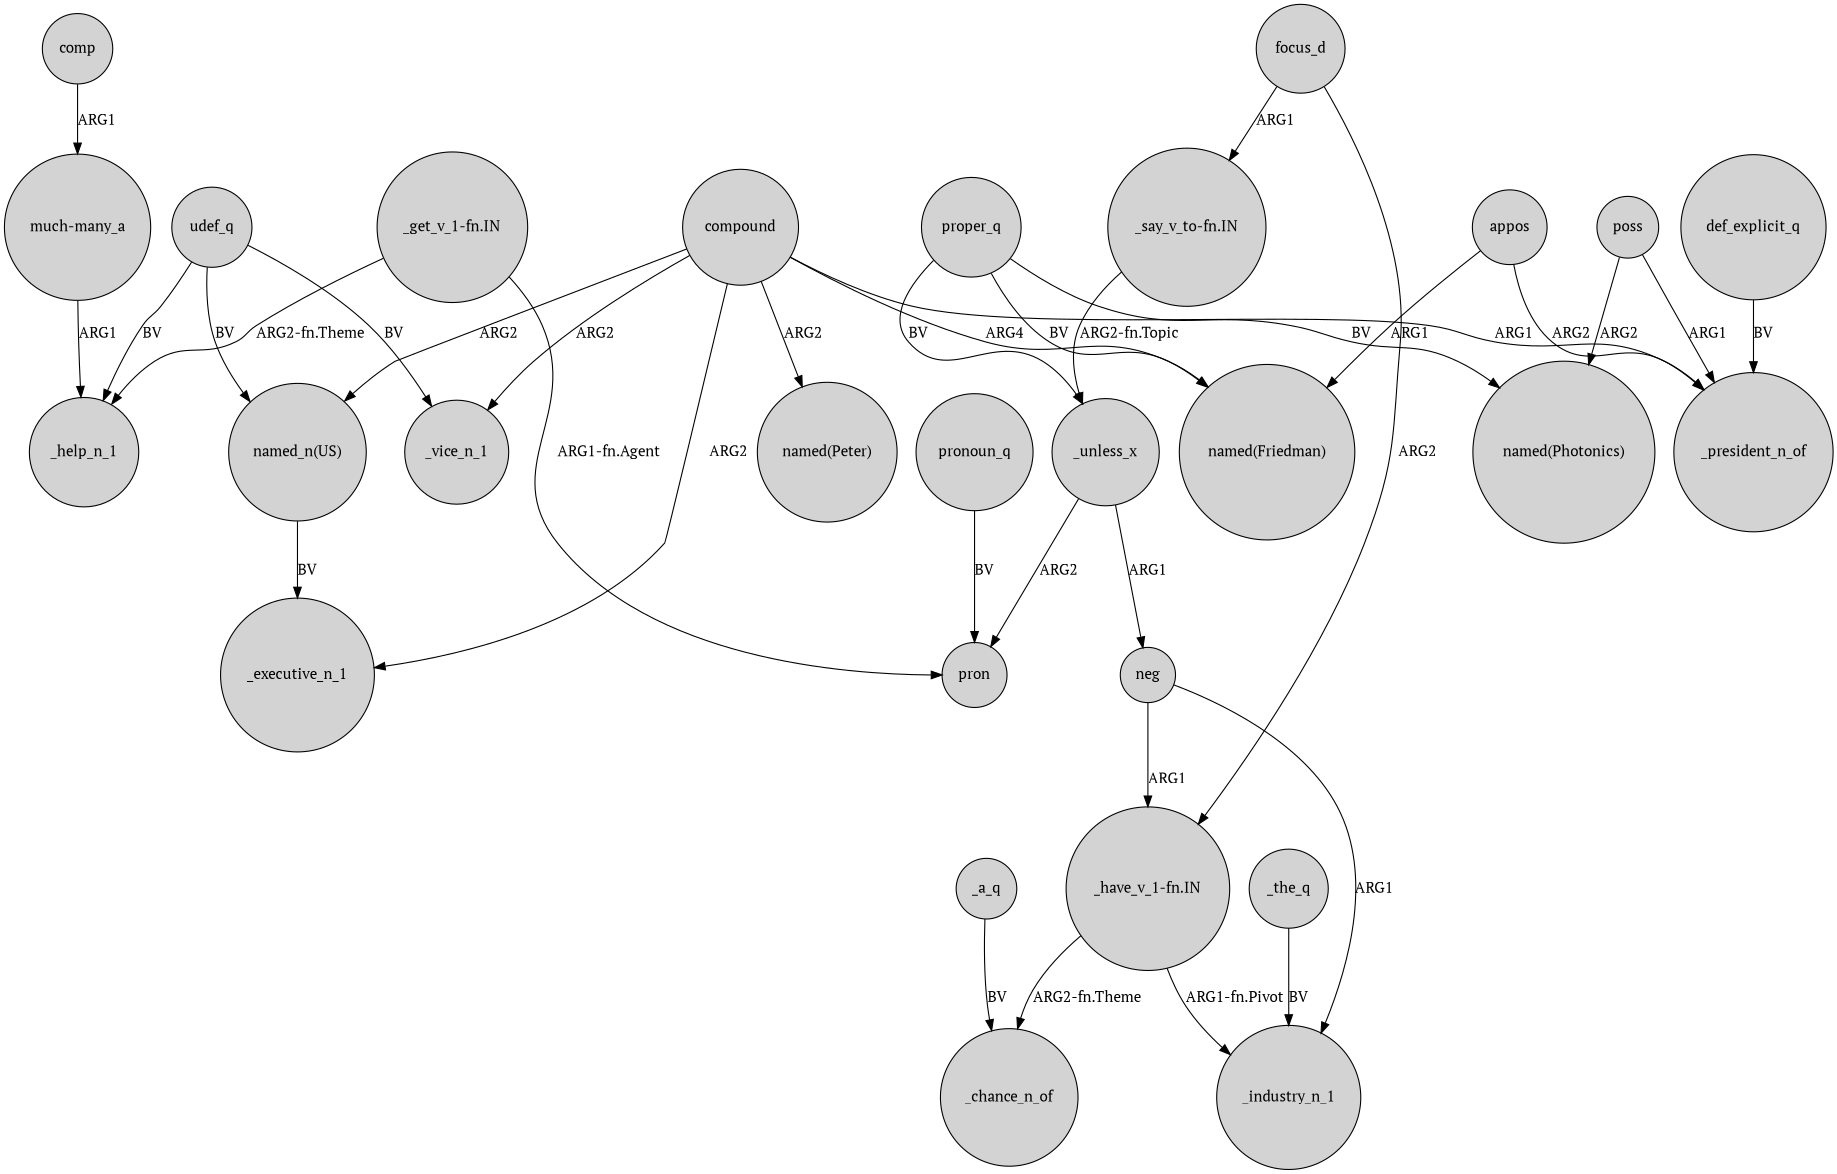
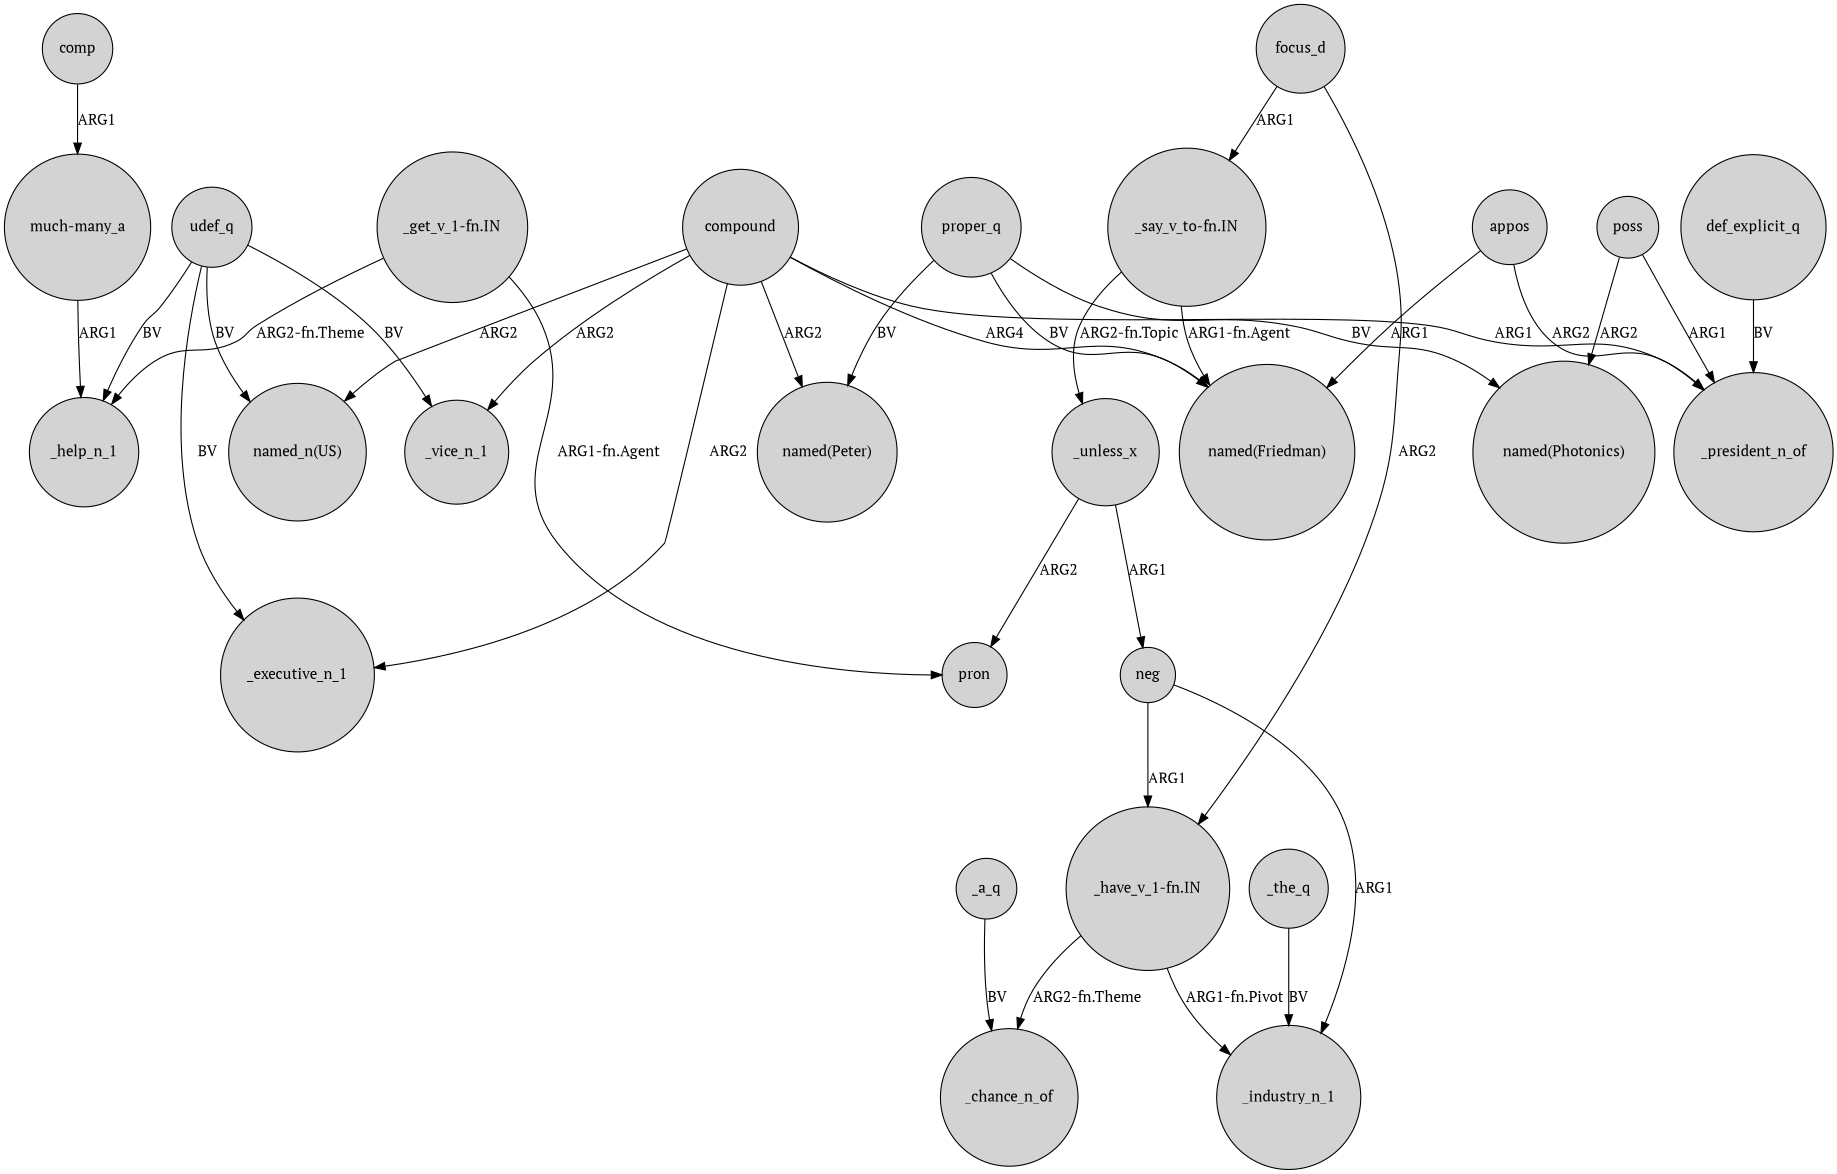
none -> (1188, 342)
(951, 360) -> (886, 313)
(975, 452) -> none
(297, 554) -> (182, 444)
